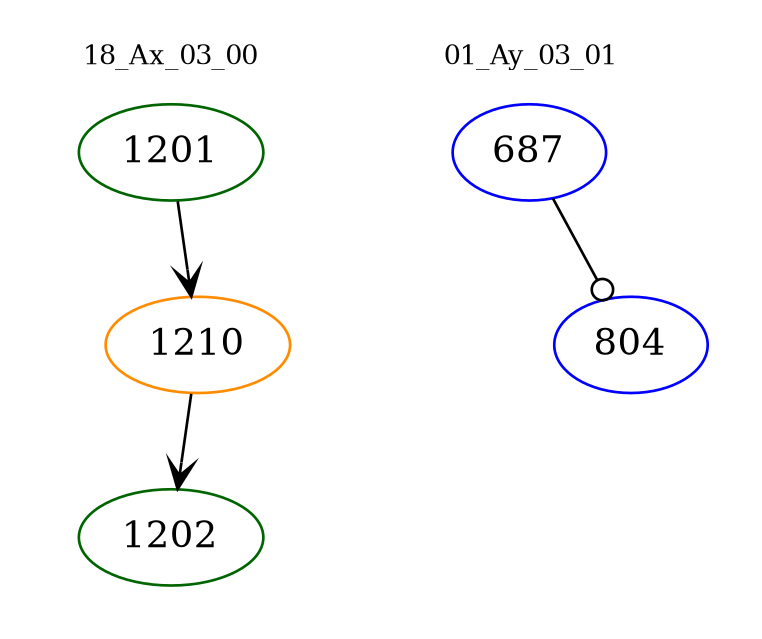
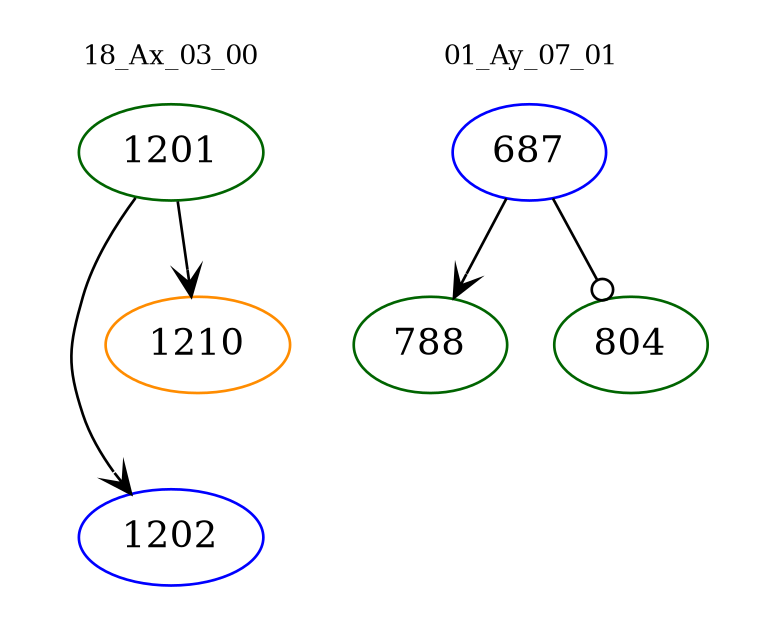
(531, 57) -> (531, 57)
none -> (430, 345)
(631, 345) -> (631, 345)
(186, 428) -> (74, 332)
(171, 537) -> (171, 537)
